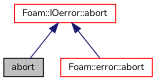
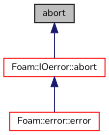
(41, 44) -> (54, 46)
(107, 67) -> (54, 121)
